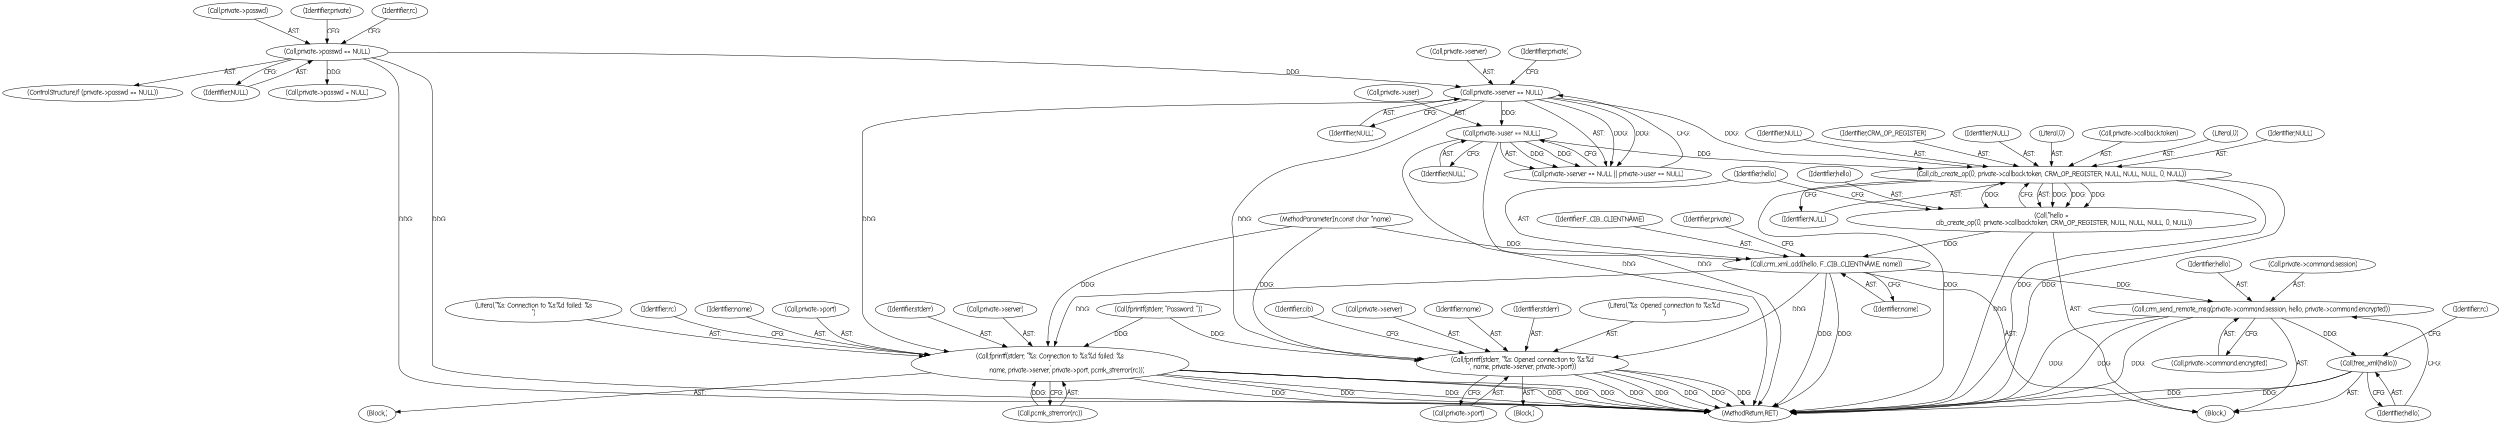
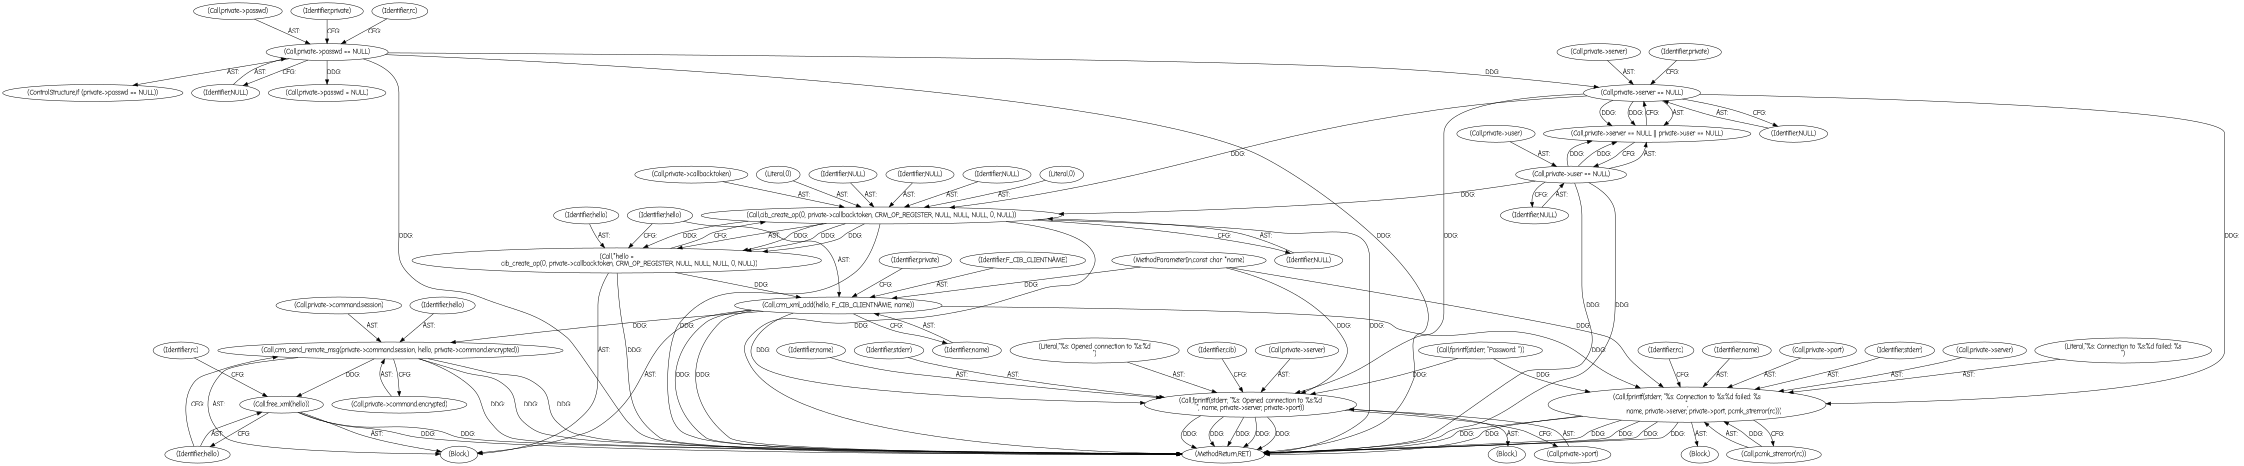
(1502, 111) -> none
(1883, 134) -> none
